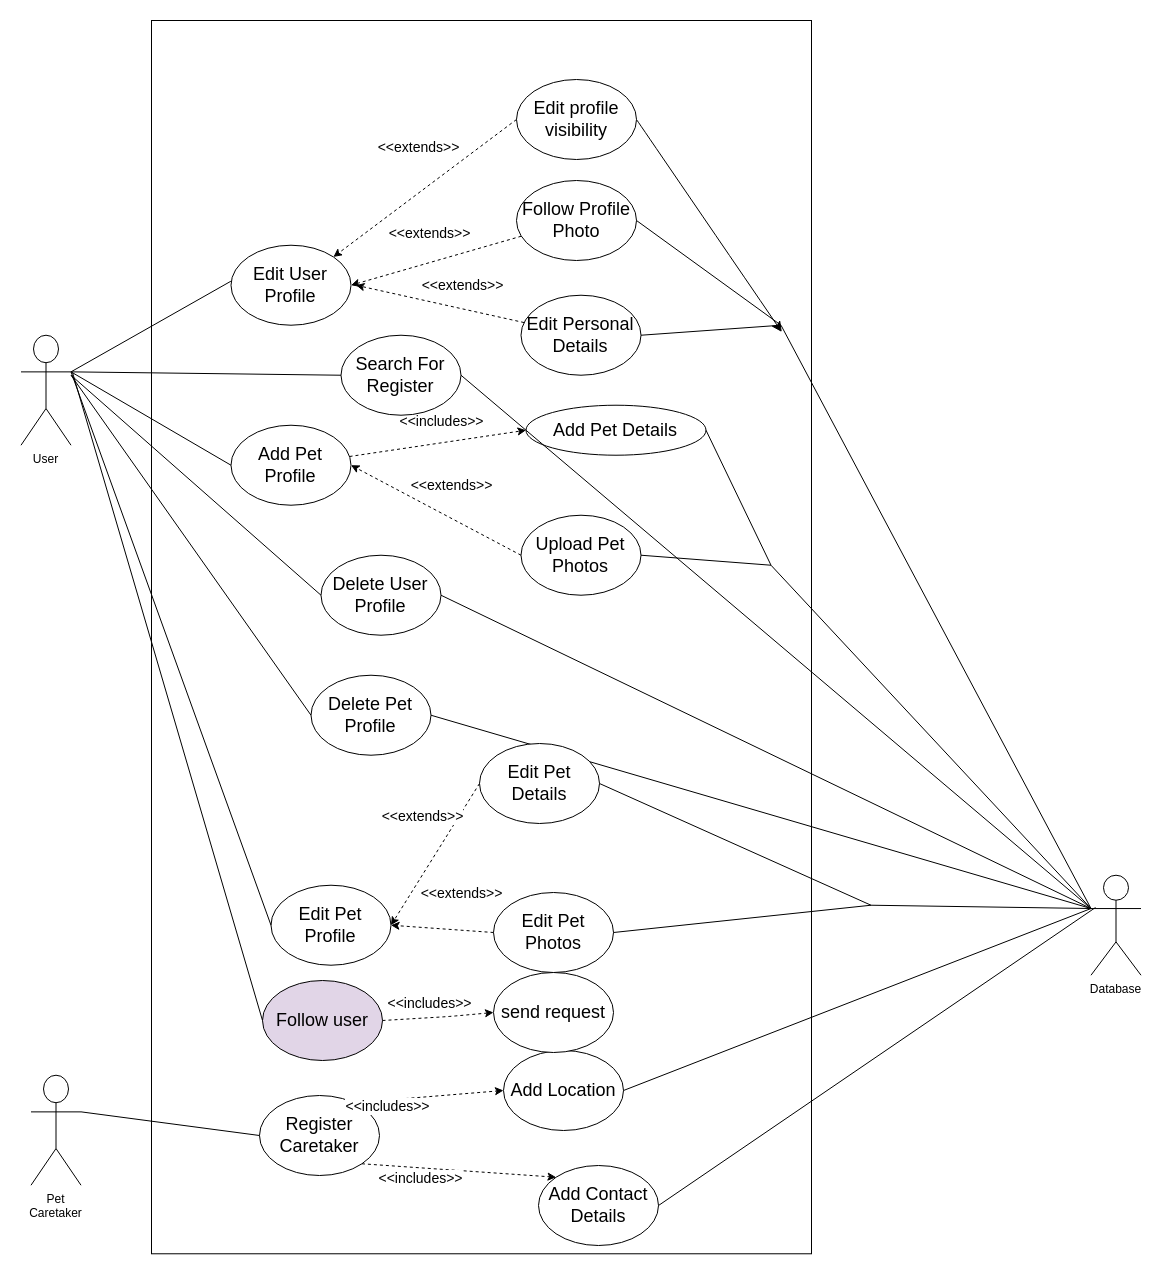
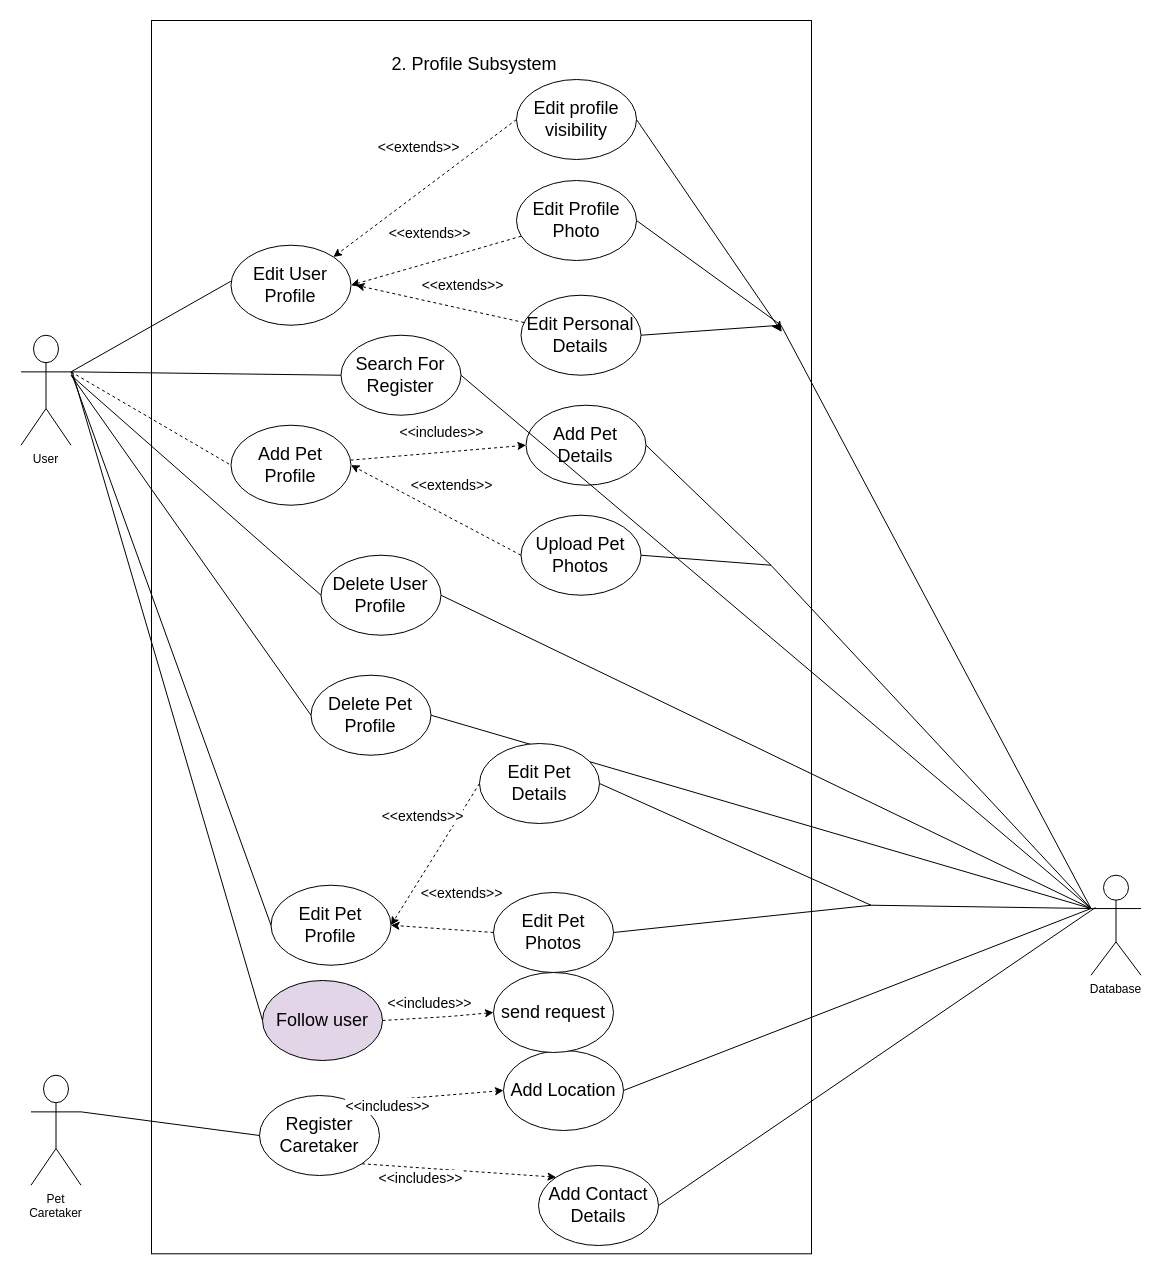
none -> (474, 65)
(577, 221) -> (577, 221)
(152, 419) -> (152, 419)
(616, 430) -> (586, 445)
